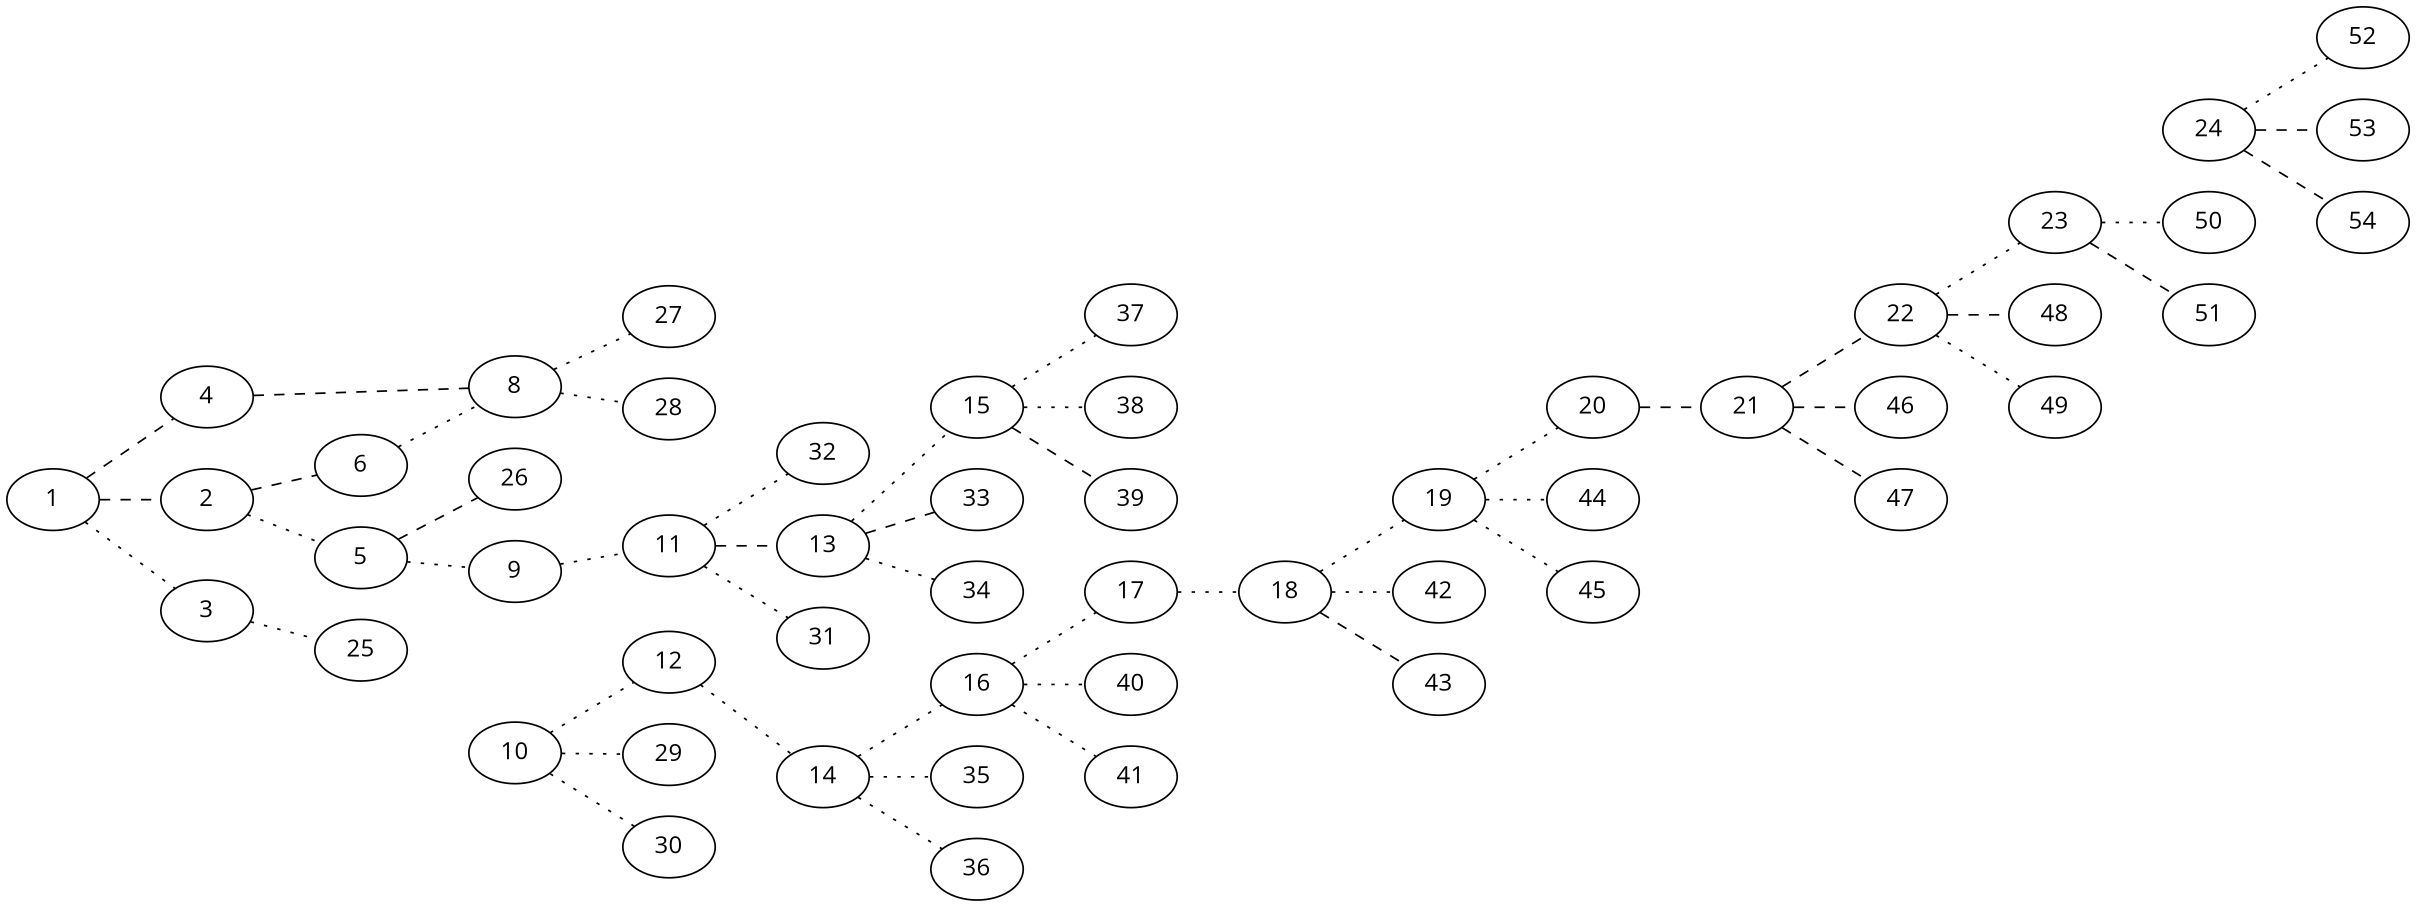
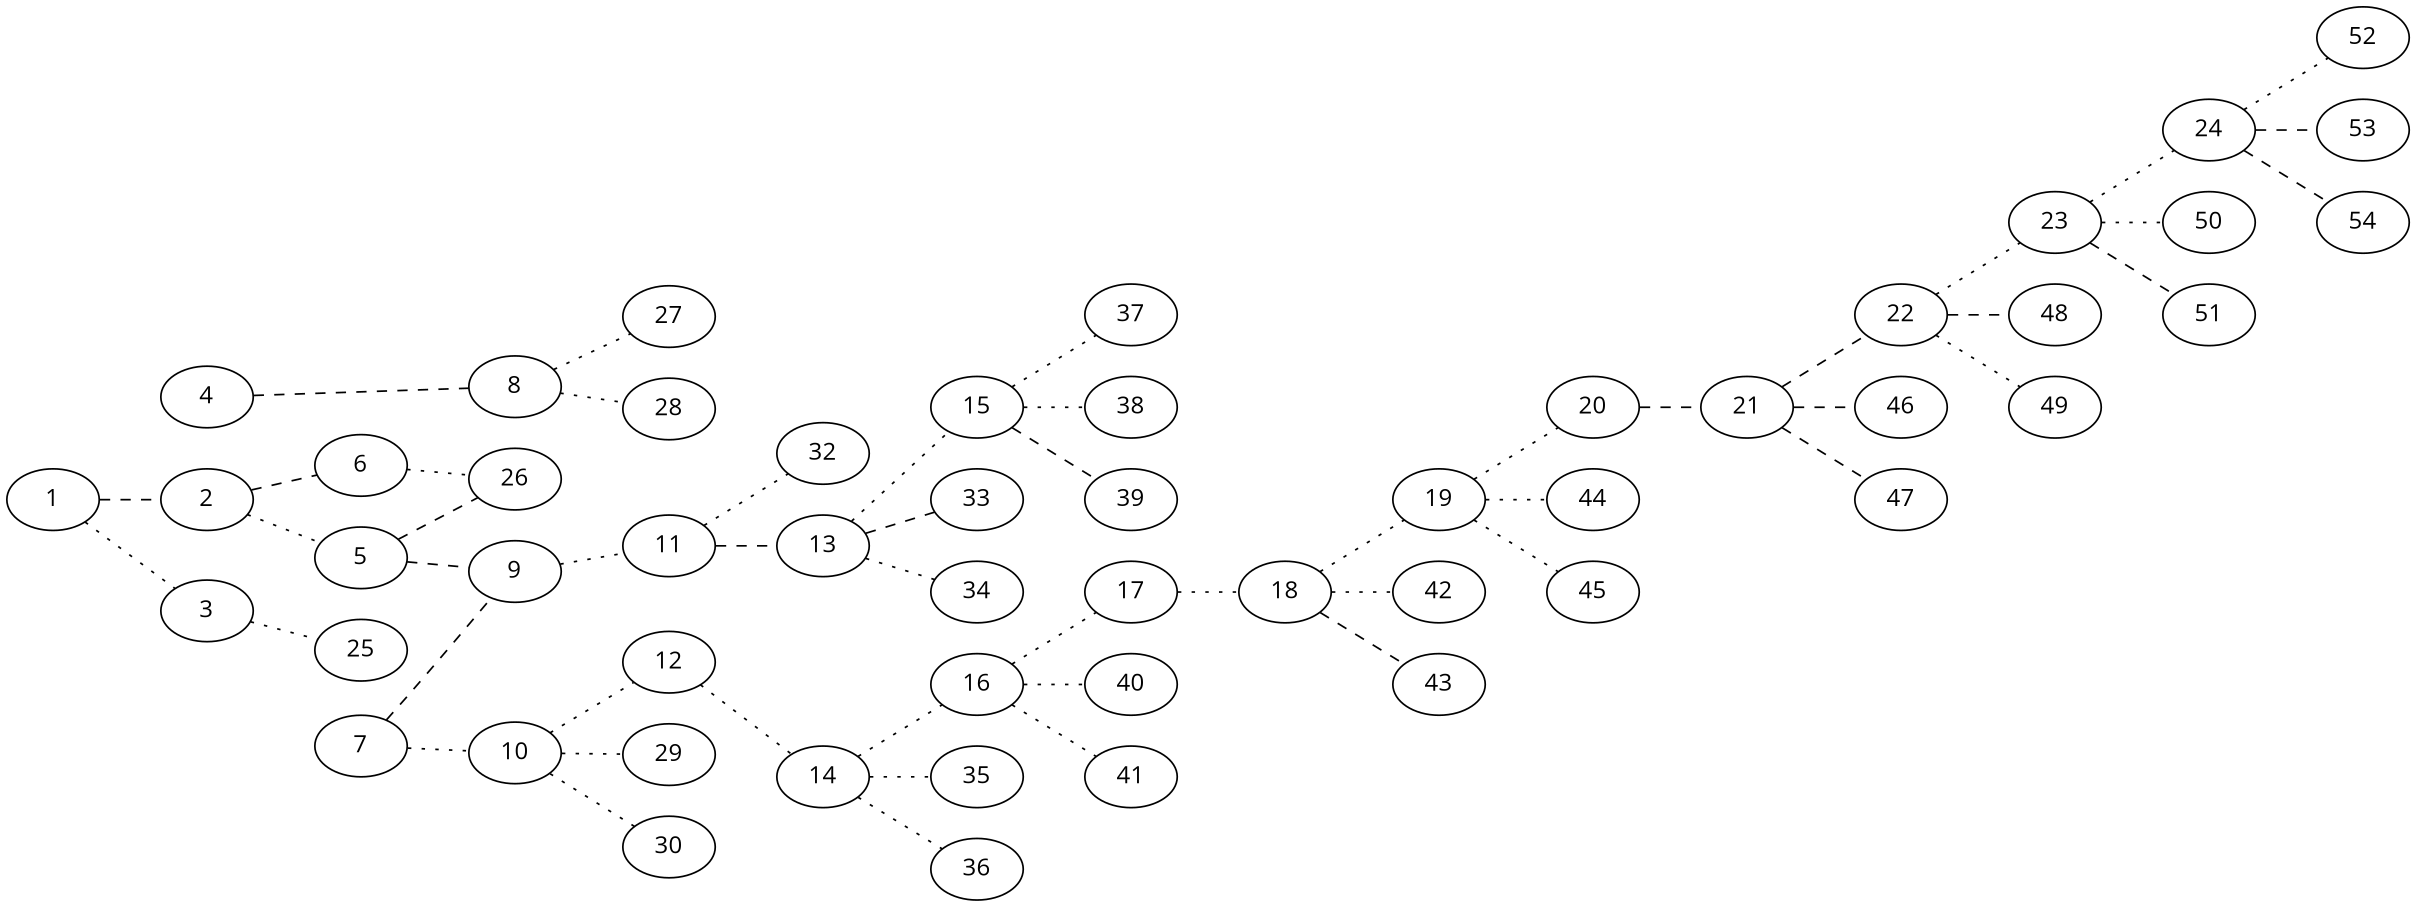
none -> (2132, 176)
(438, 426) -> (438, 472)
(130, 448) -> none
(438, 565) -> (438, 565)
(823, 638) -> none
none -> (361, 746)
